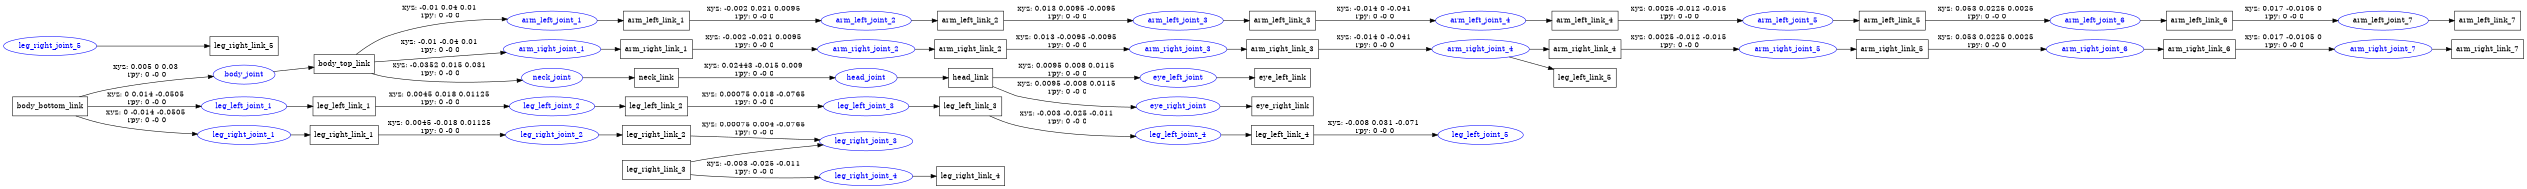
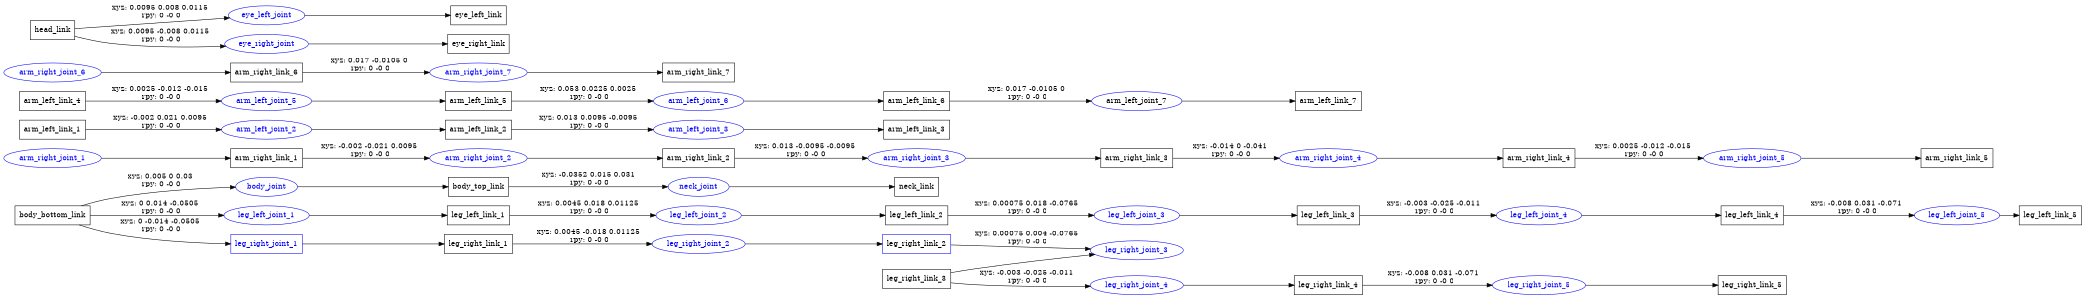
(552, 21) -> none
(1481, 21) -> none
(1985, 49) -> none
(438, 57) -> none
(1529, 62) -> (2007, 215)
(866, 78) -> none
(244, 135) -> (267, 244)
(656, 135) -> (917, 244)
none -> (1425, 285)
